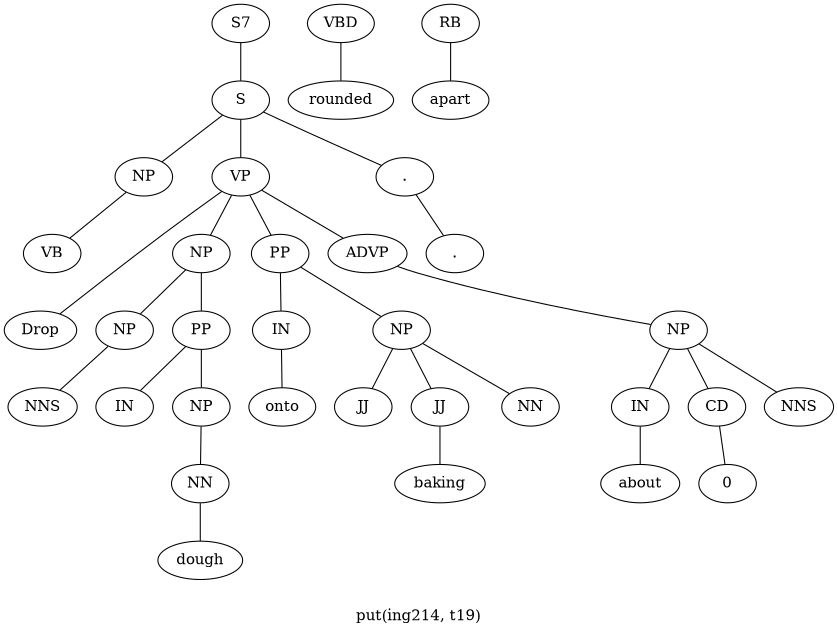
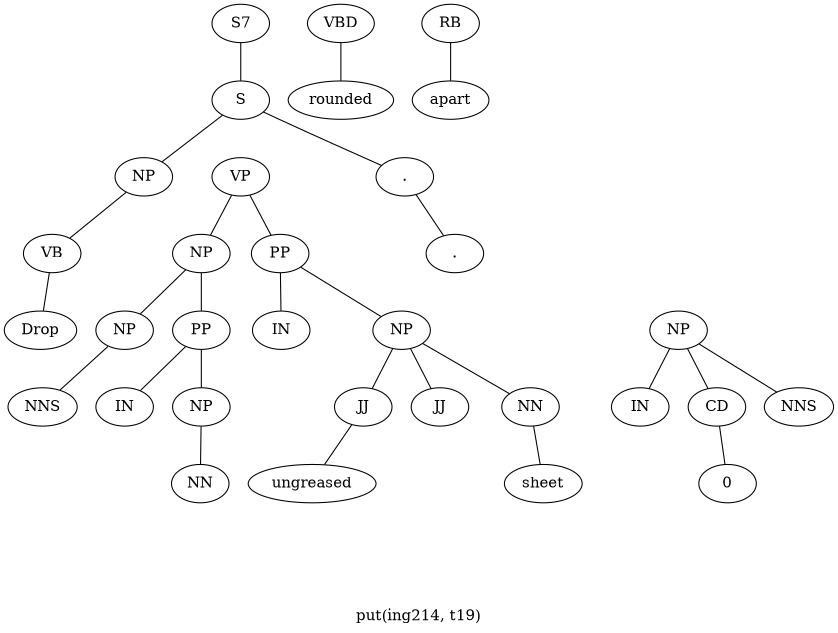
(241, 139) -> none
(140, 252) -> (46, 292)
(368, 254) -> none
(282, 407) -> none
none -> (312, 484)
(440, 484) -> none
none -> (543, 484)
(640, 484) -> none
(200, 560) -> none
